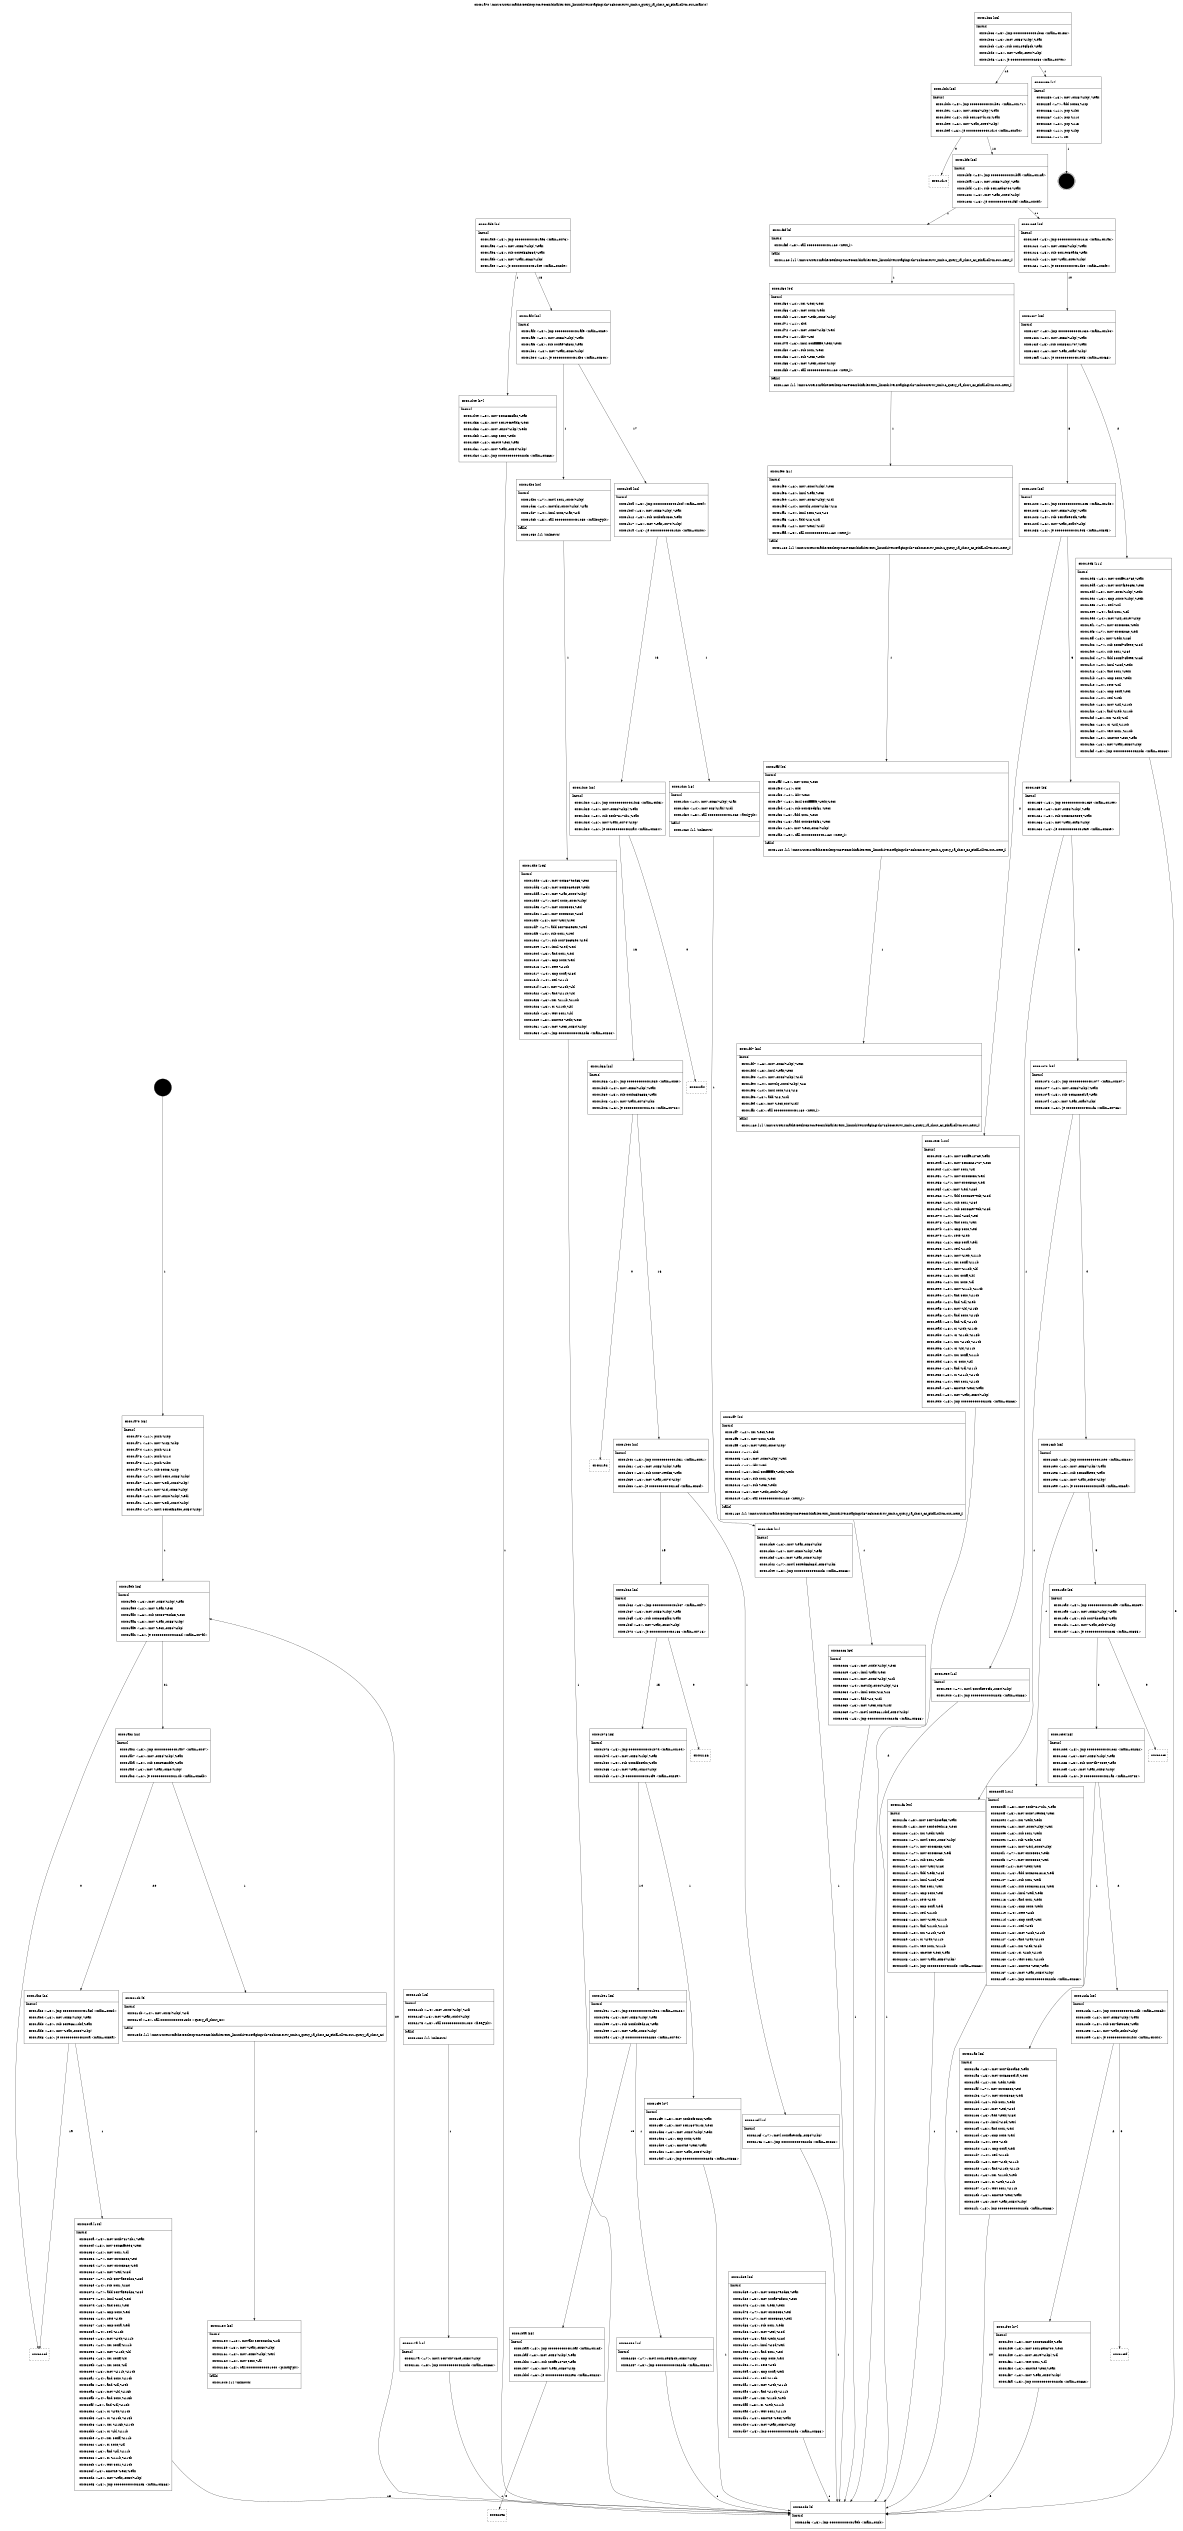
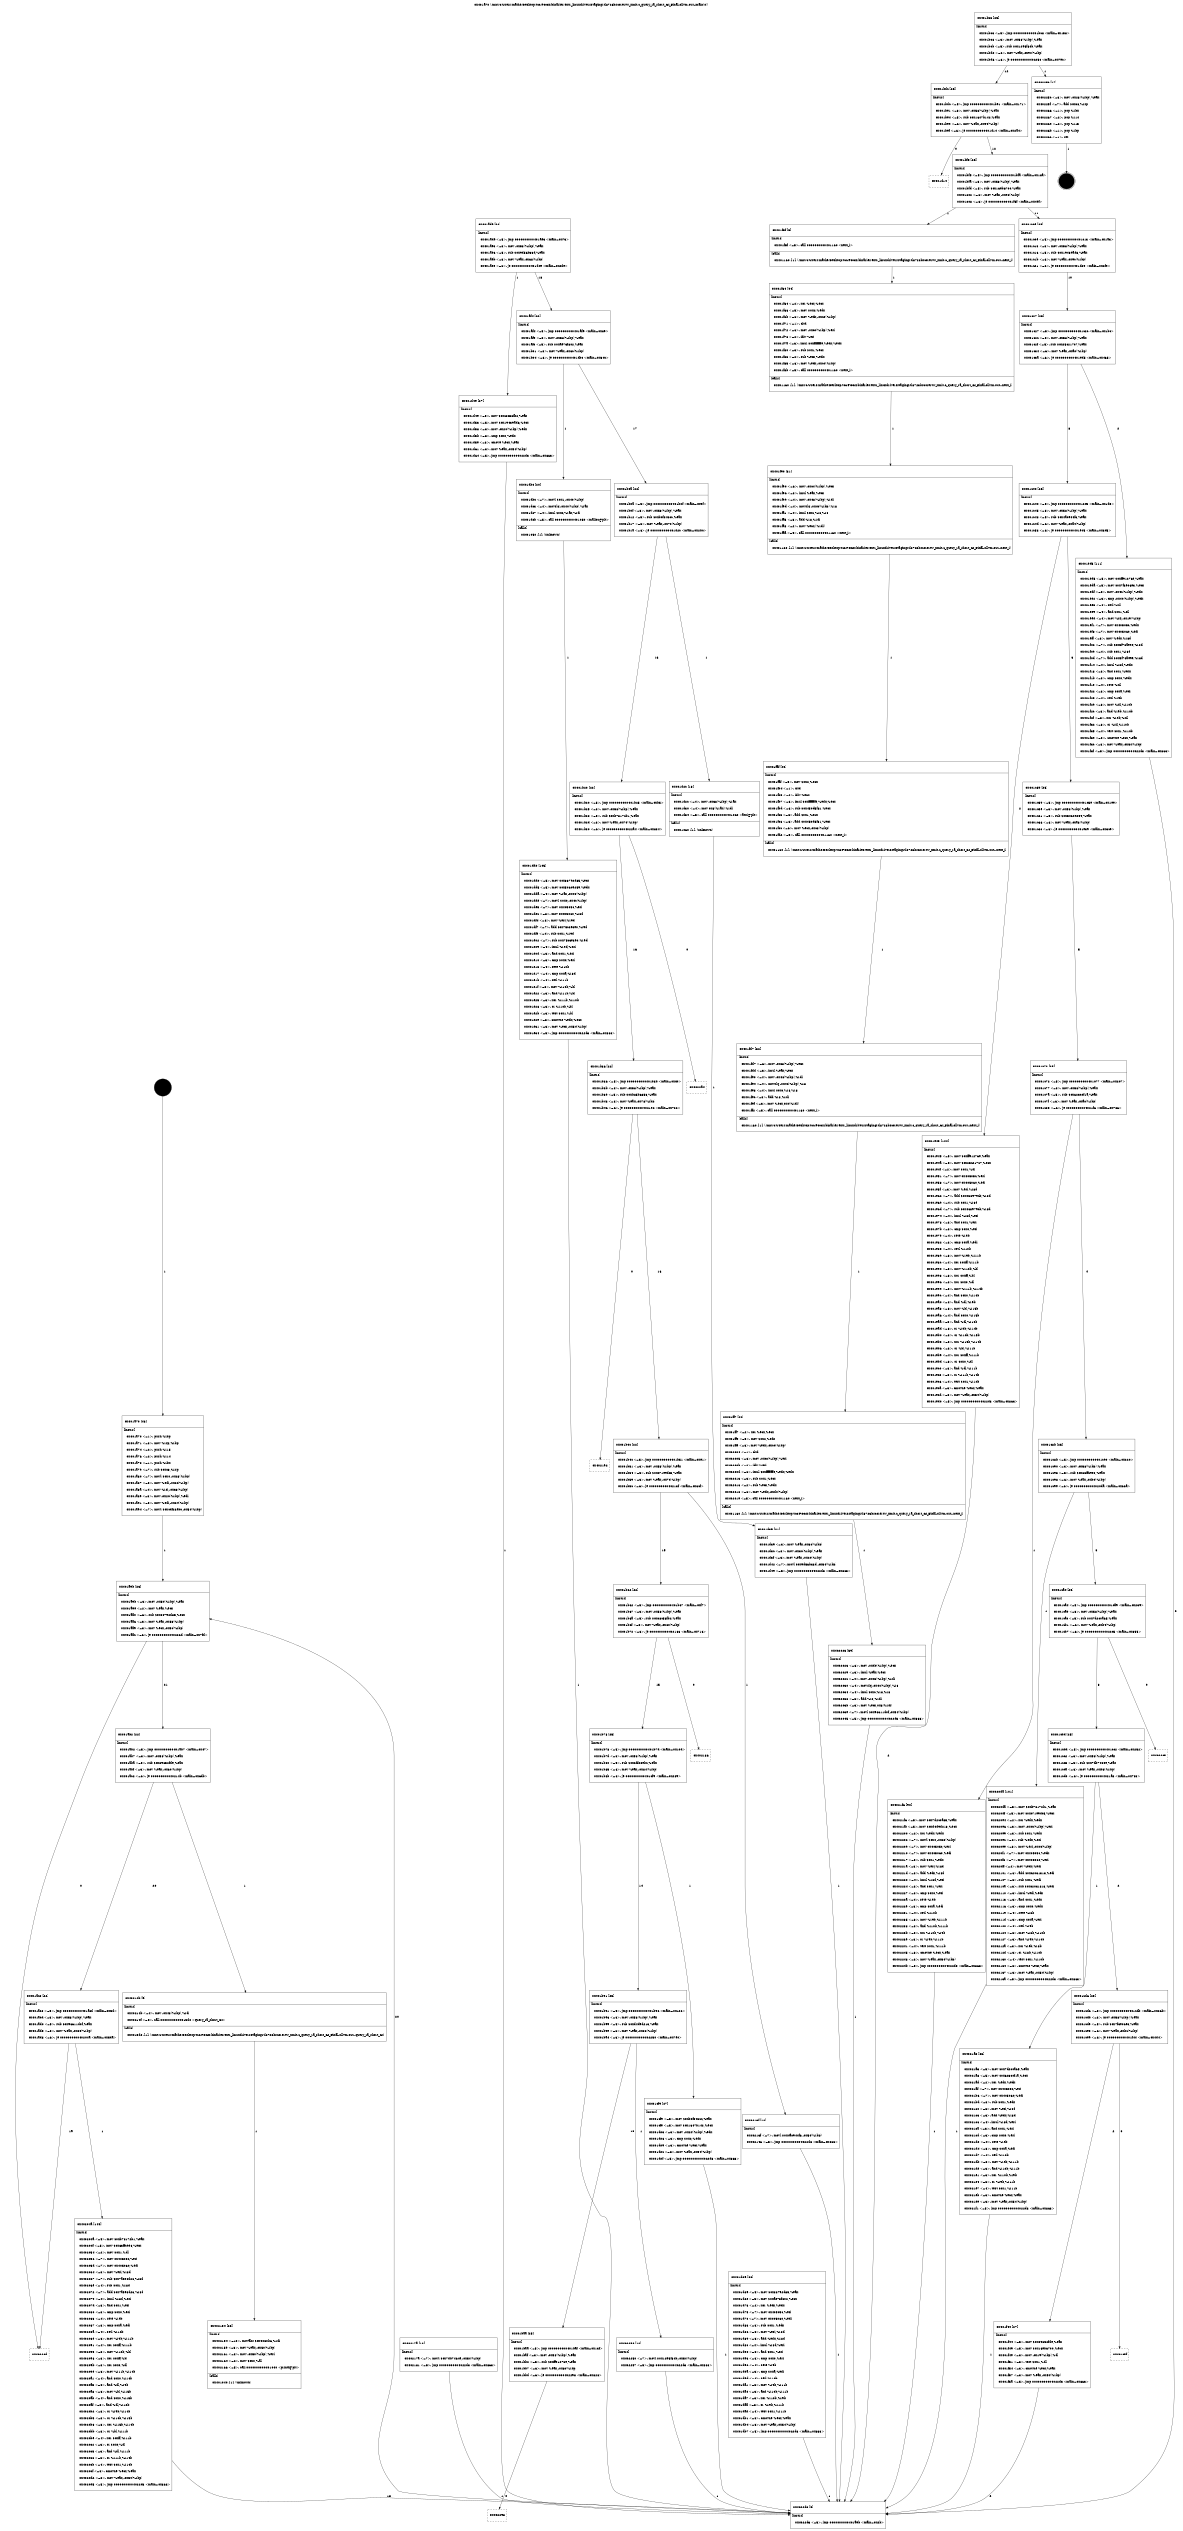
none -> (851, 1270)
(981, 1685) -> none
(449, 2017) -> none
(991, 2354) -> (991, 2354)
